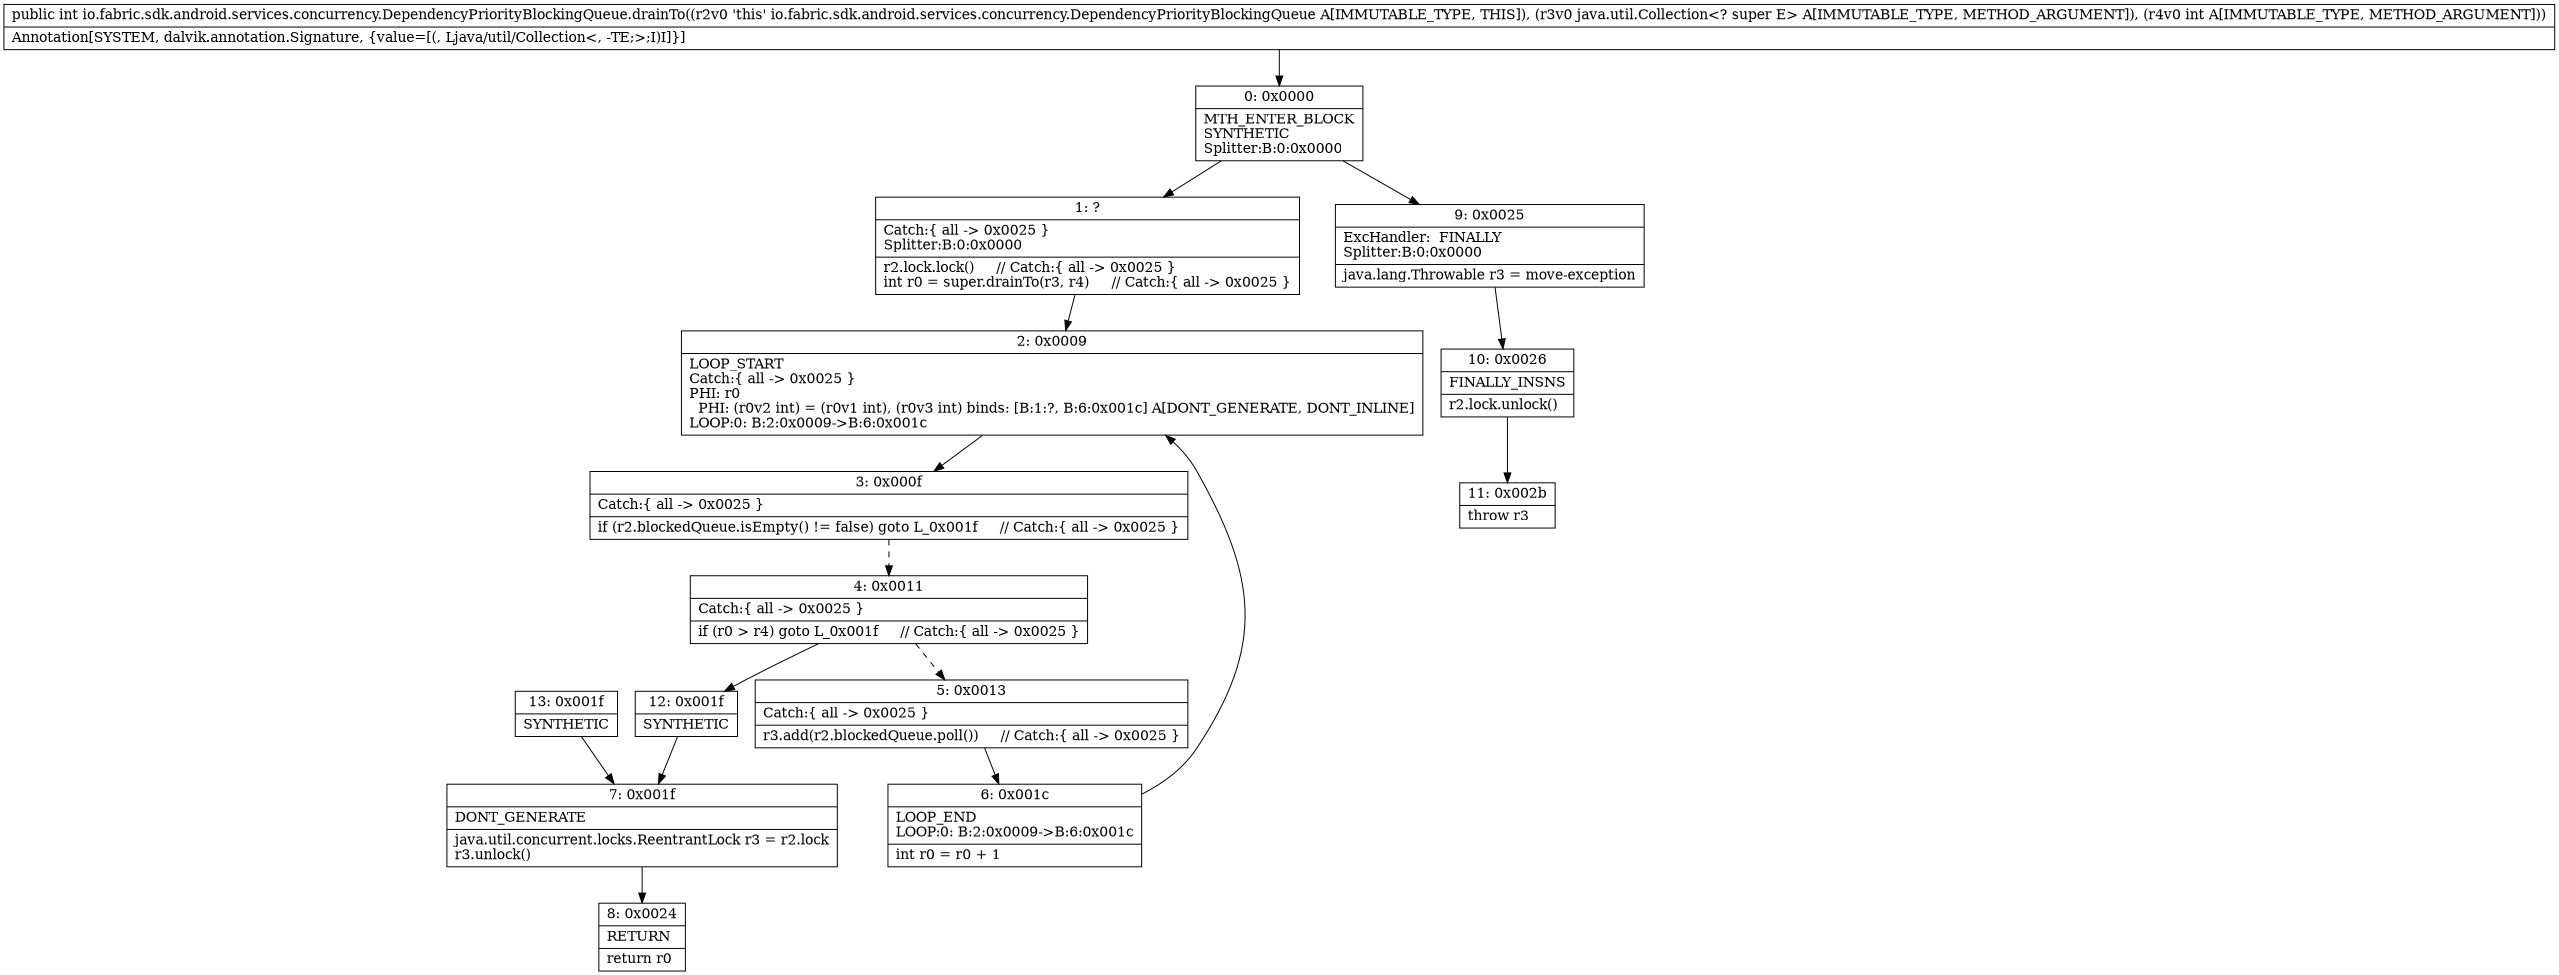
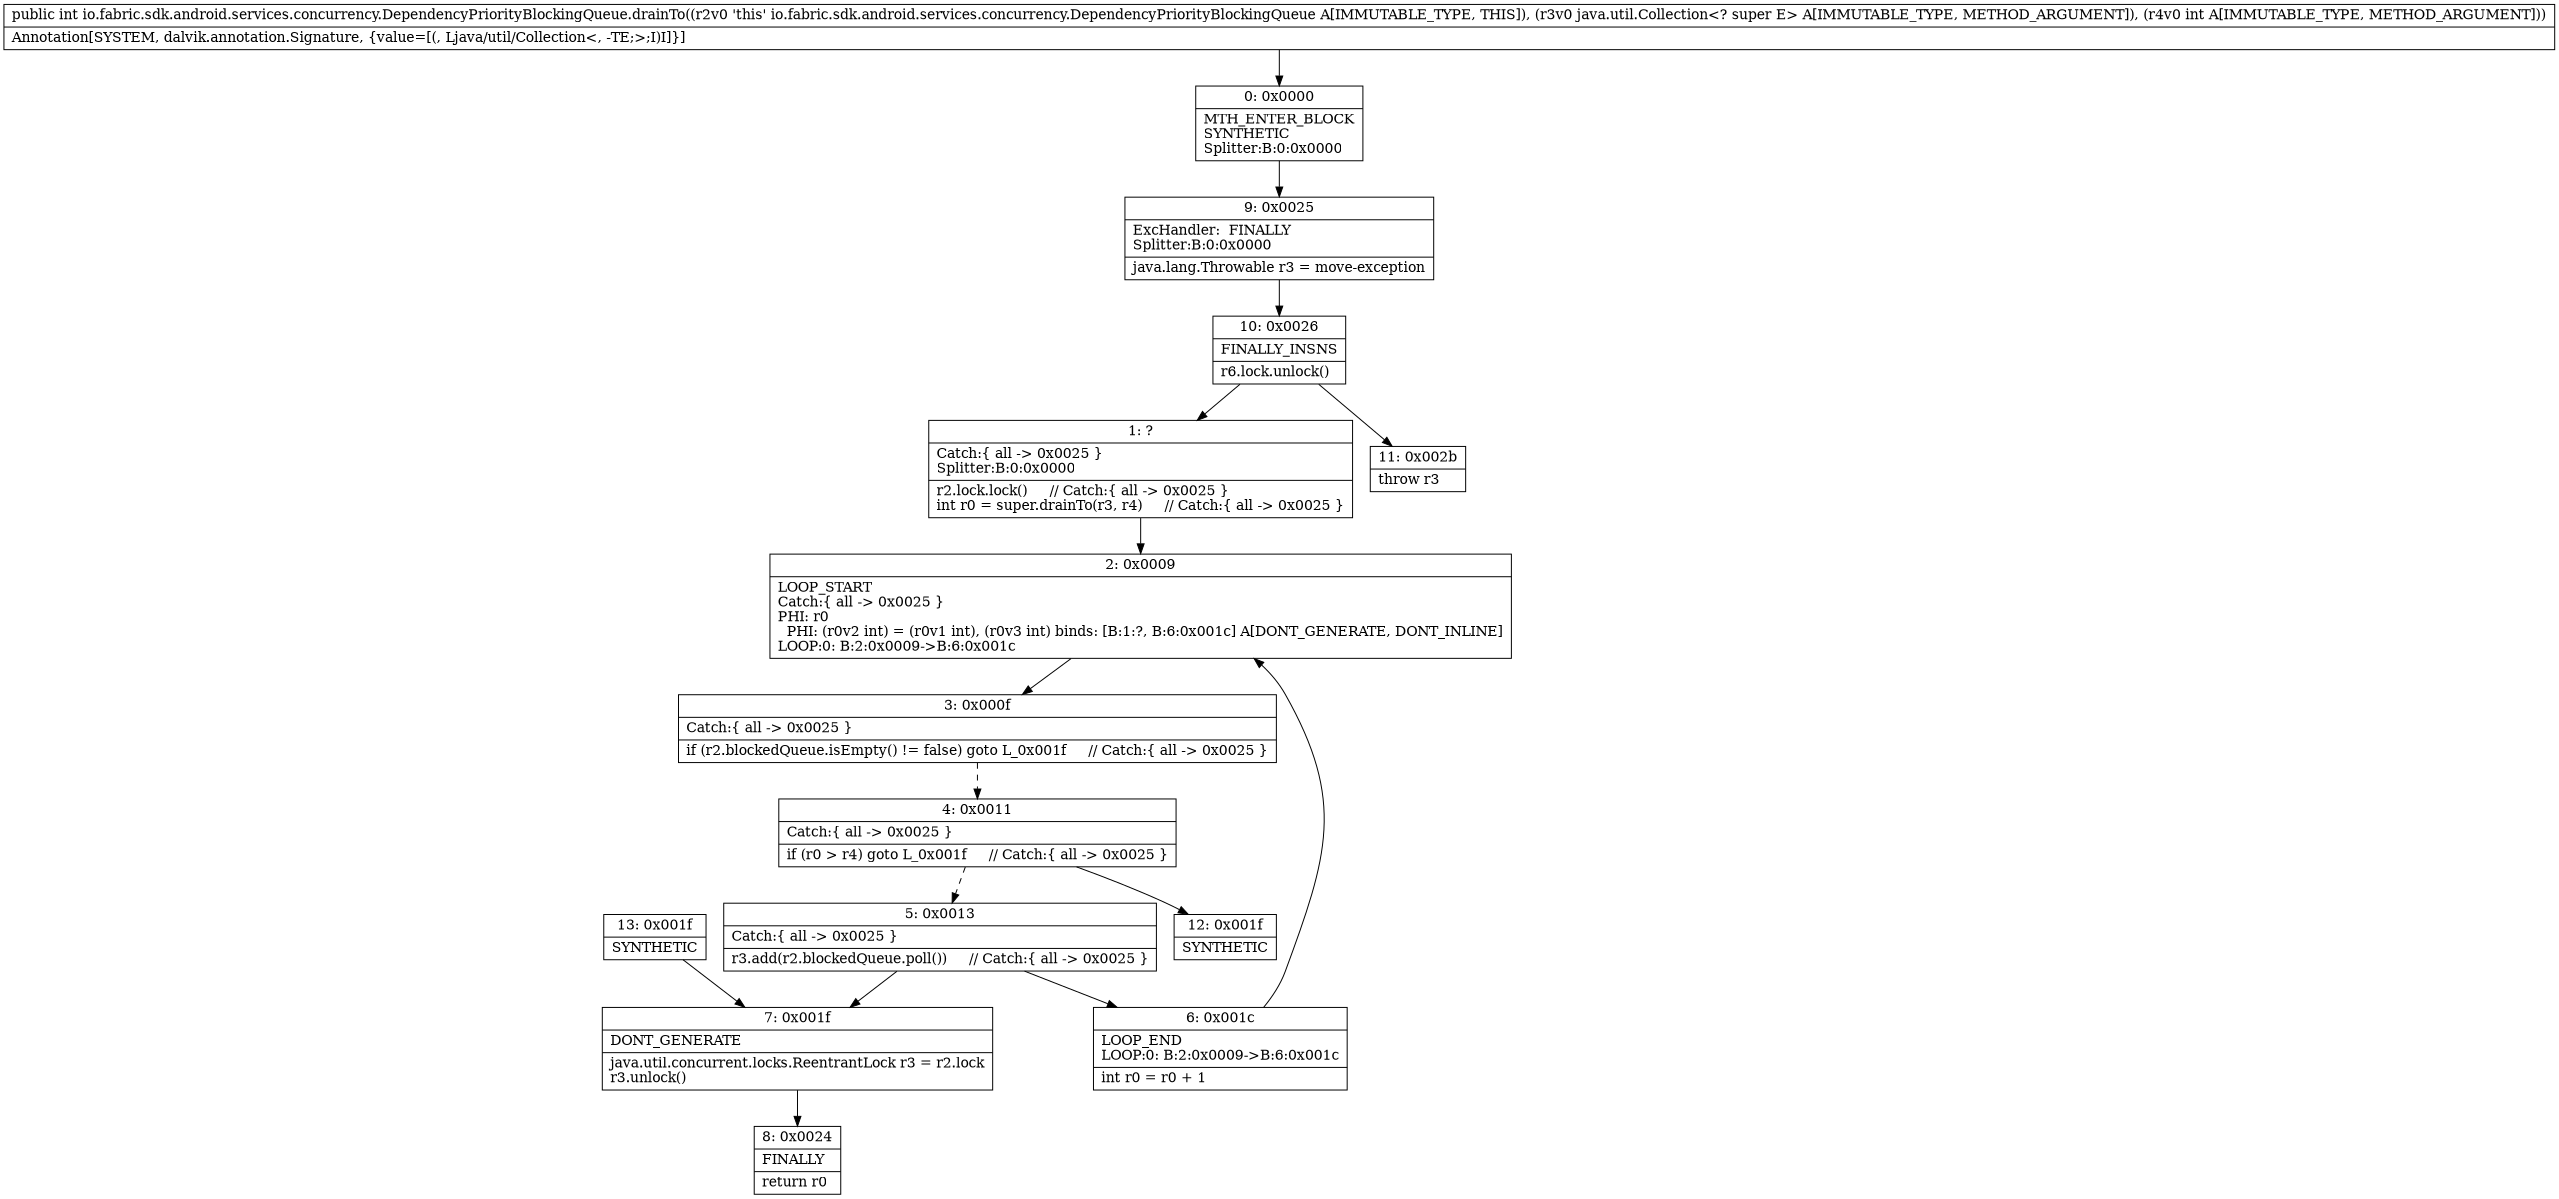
(1197, 176) -> (1222, 399)
(1504, 405) -> (1275, 372)
(670, 756) -> (878, 986)
(639, 937) -> (794, 1160)
